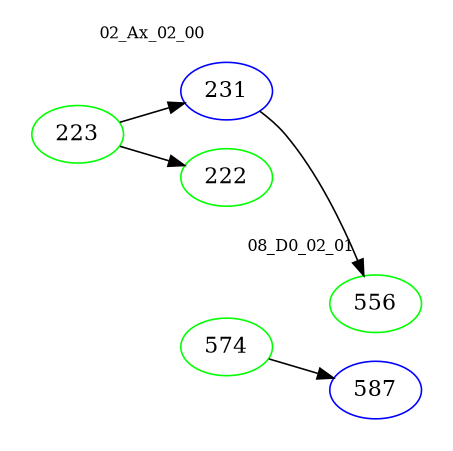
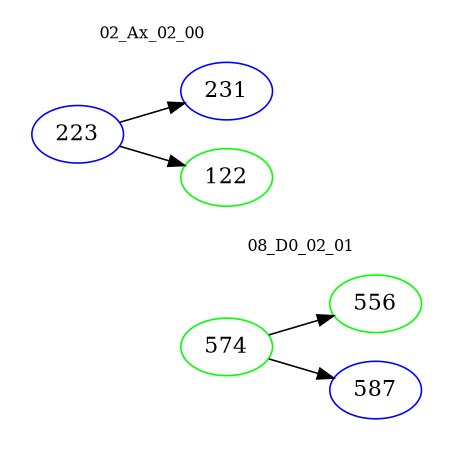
(78, 134) -> (78, 134)
(227, 177) -> (227, 177)
(317, 180) -> (293, 328)
